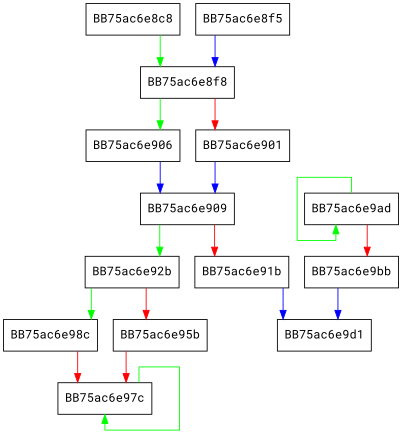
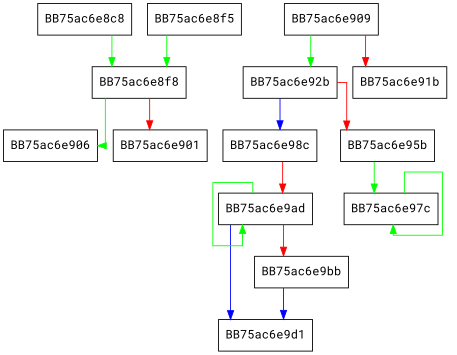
(215, 46) -> (167, 46)
(160, 173) -> none
(215, 173) -> none
(91, 299) -> (280, 110)
(283, 299) -> (231, 268)
(78, 362) -> (283, 173)
(126, 362) -> (374, 173)
